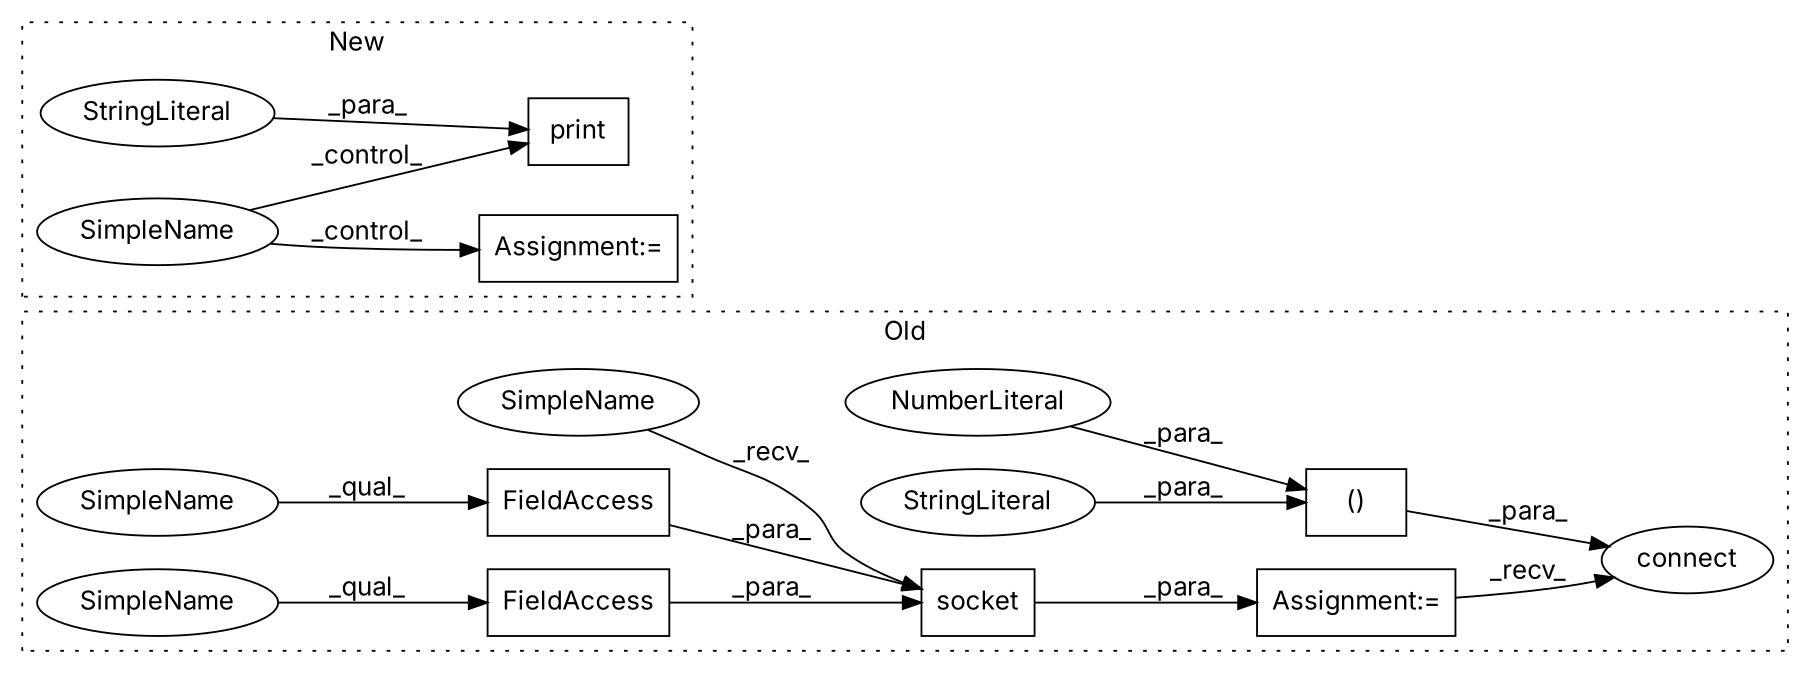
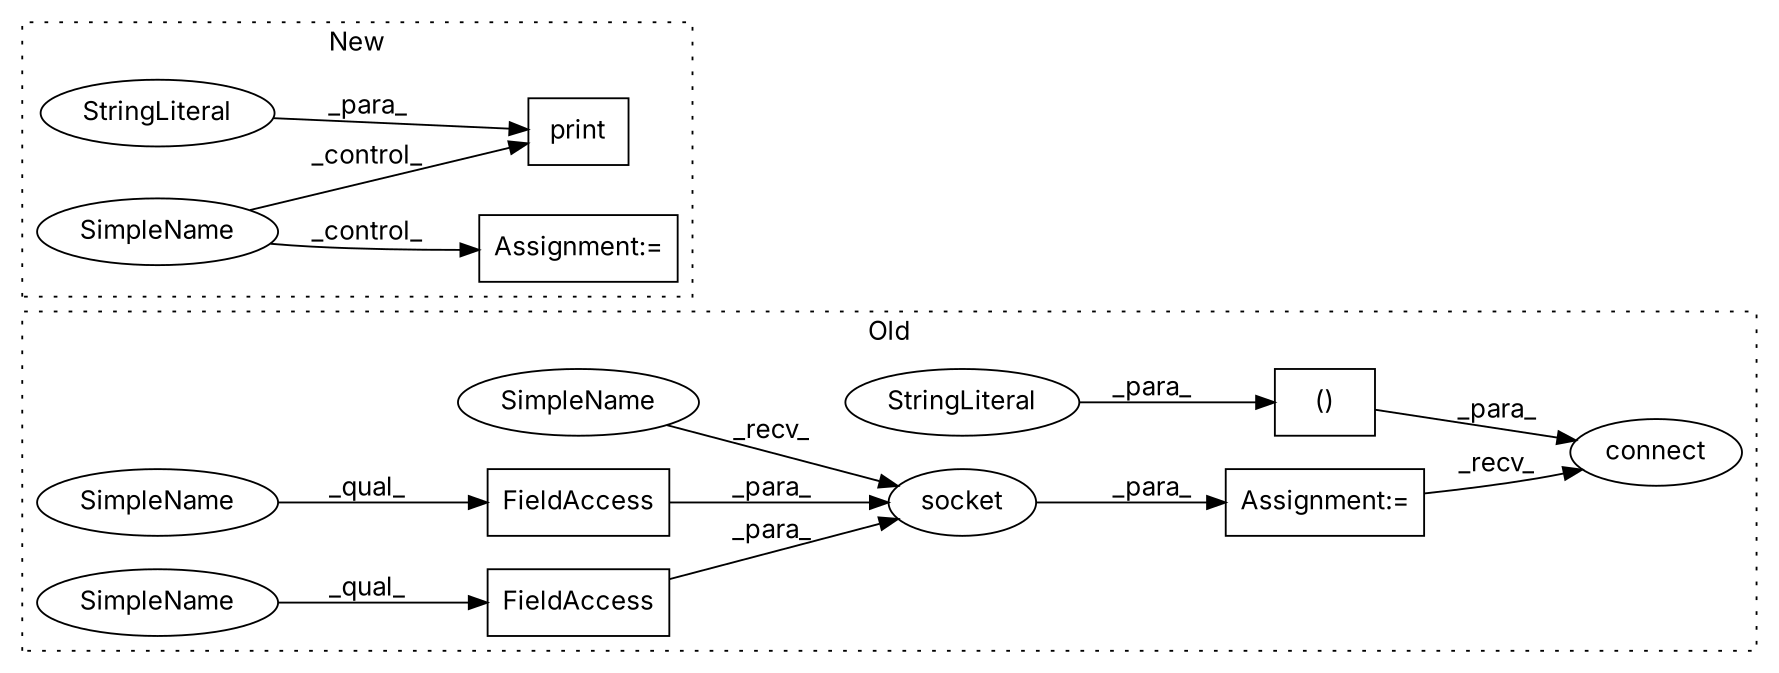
(978, 402) -> none
(978, 603) -> (962, 502)
